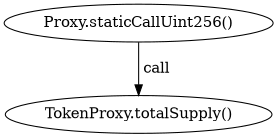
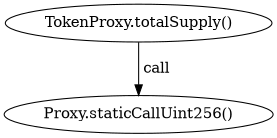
(139, 64) -> (139, 64)
